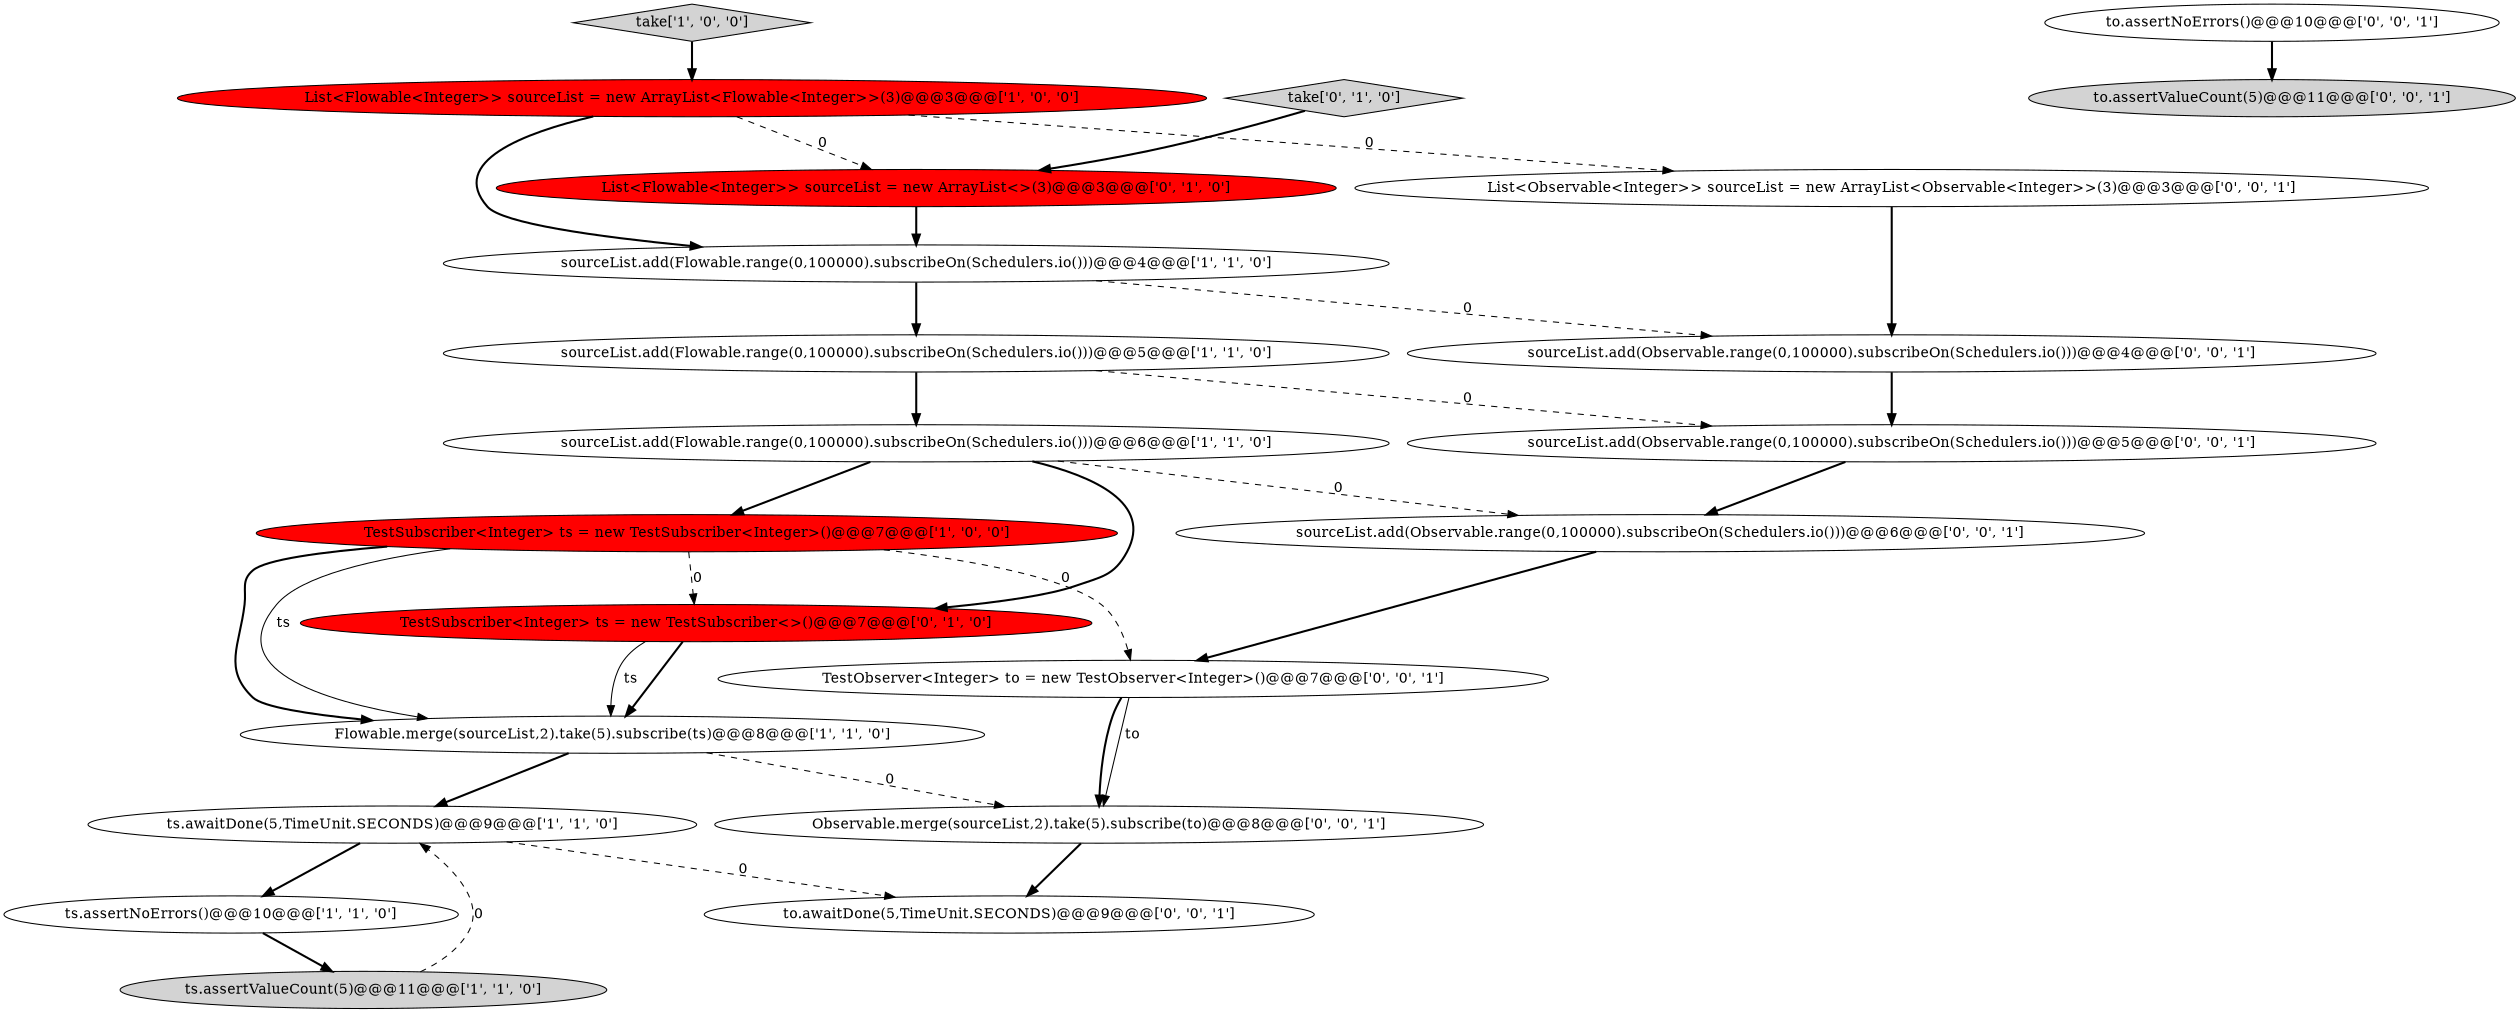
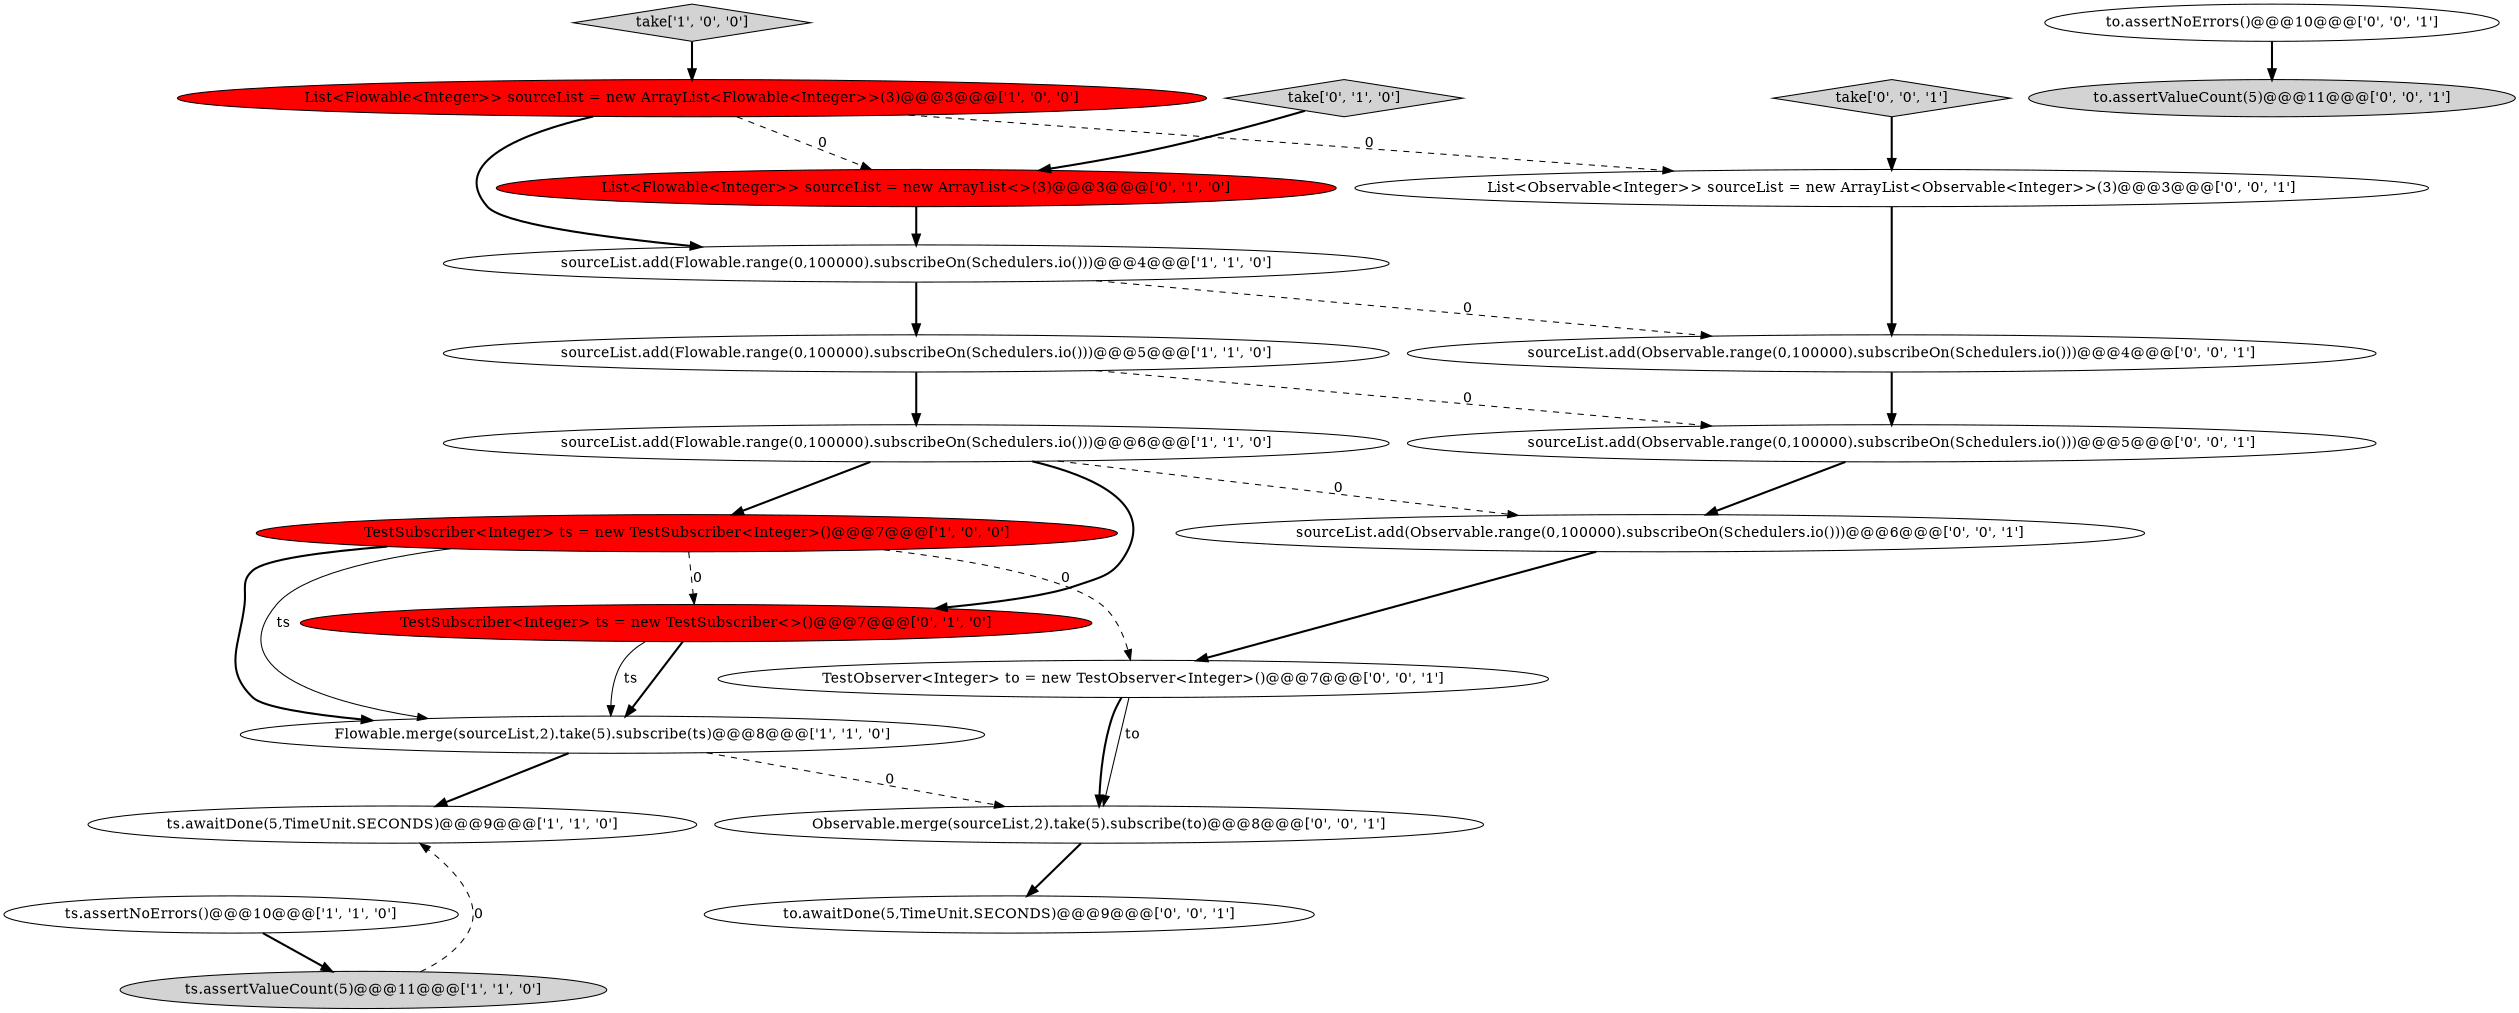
none -> (1892, 98)
(316, 867) -> none
(696, 869) -> none
